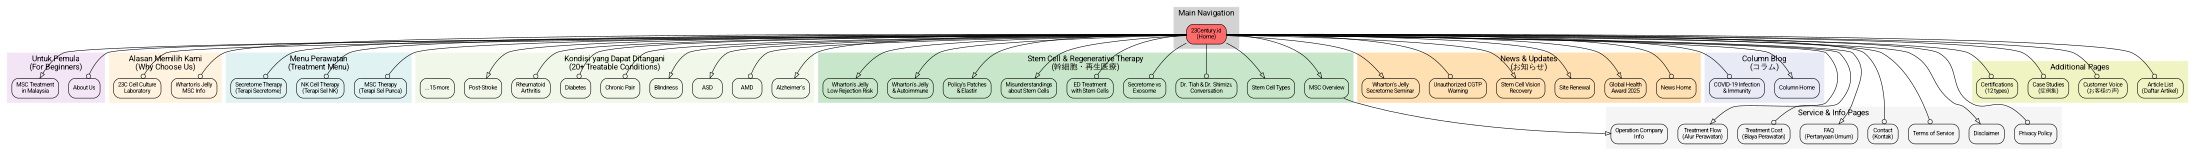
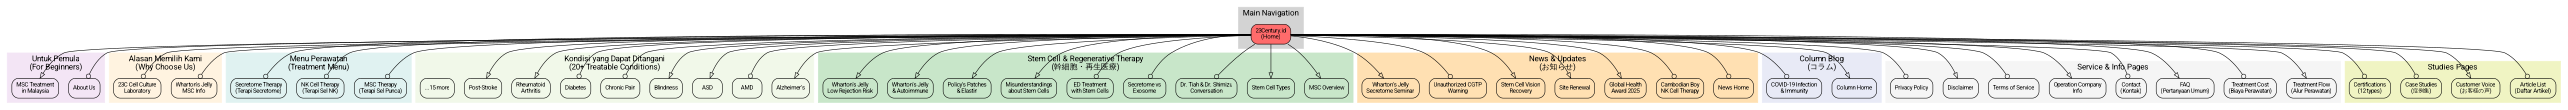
(1666, 37) -> (1884, 39)
(856, 38) -> (889, 37)
(2080, 68) -> (2453, 68)
none -> (1680, 88)
(1473, 125) -> (1684, 38)
